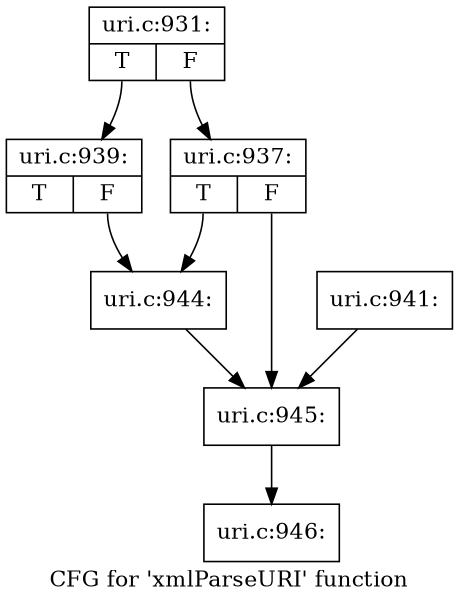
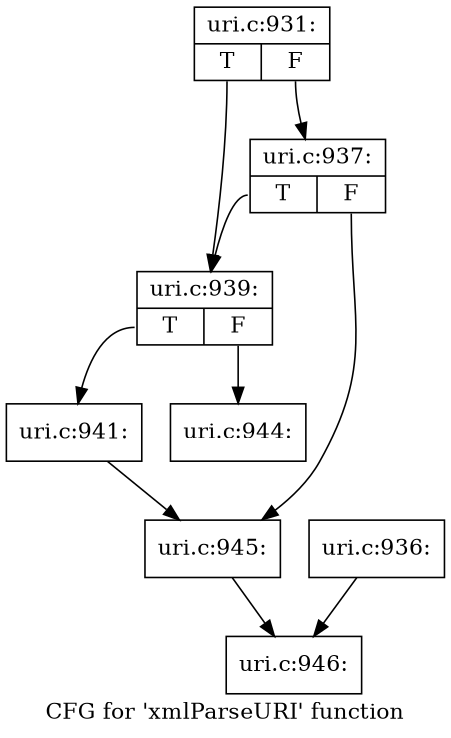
(199, 236) -> (227, 218)
none -> (99, 349)
(210, 353) -> none
none -> (377, 549)
